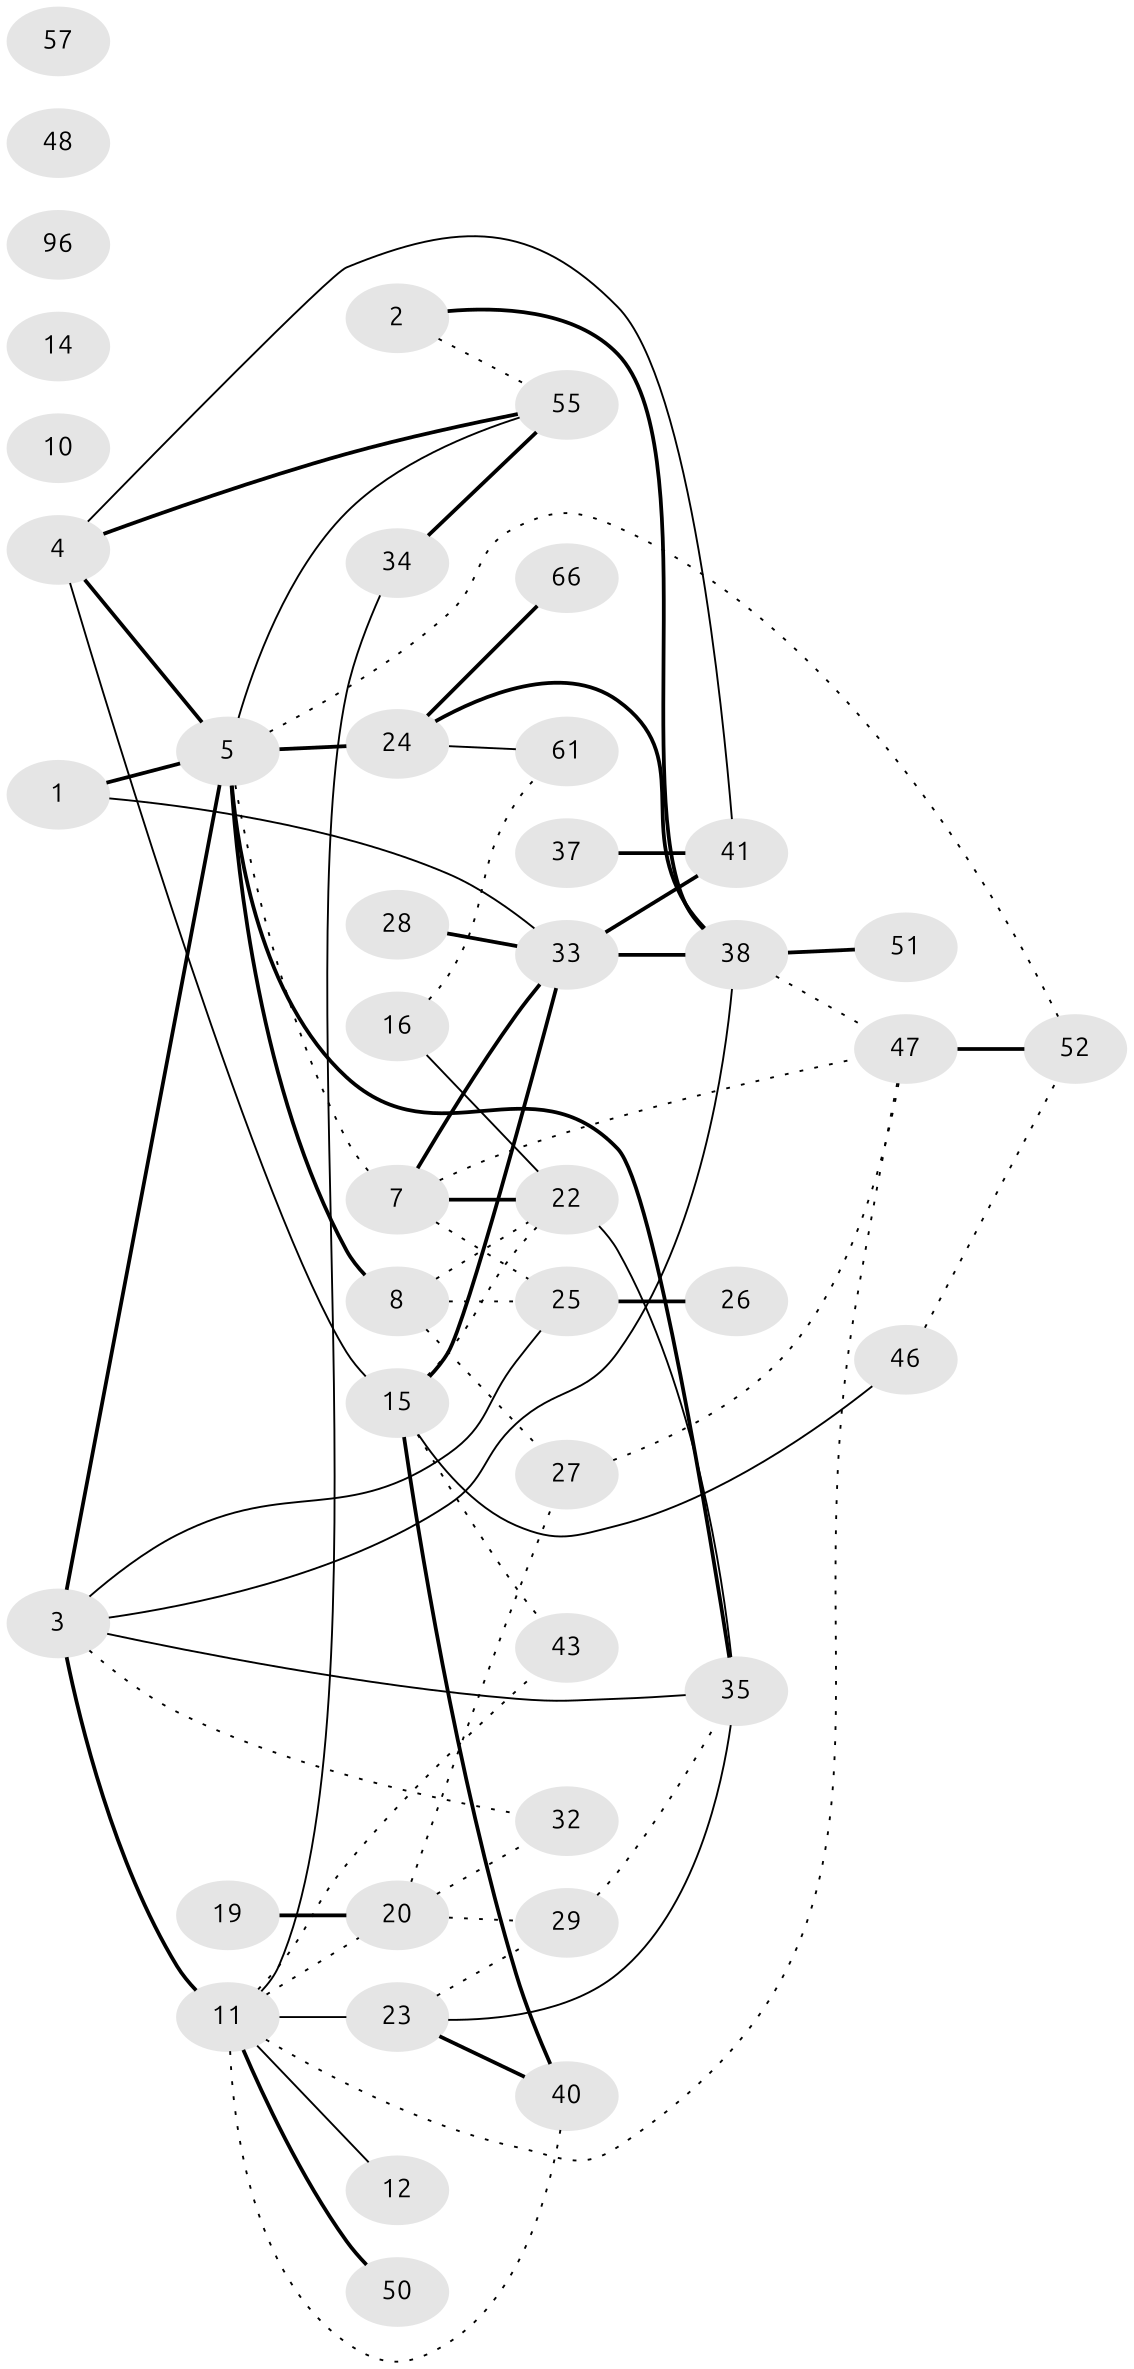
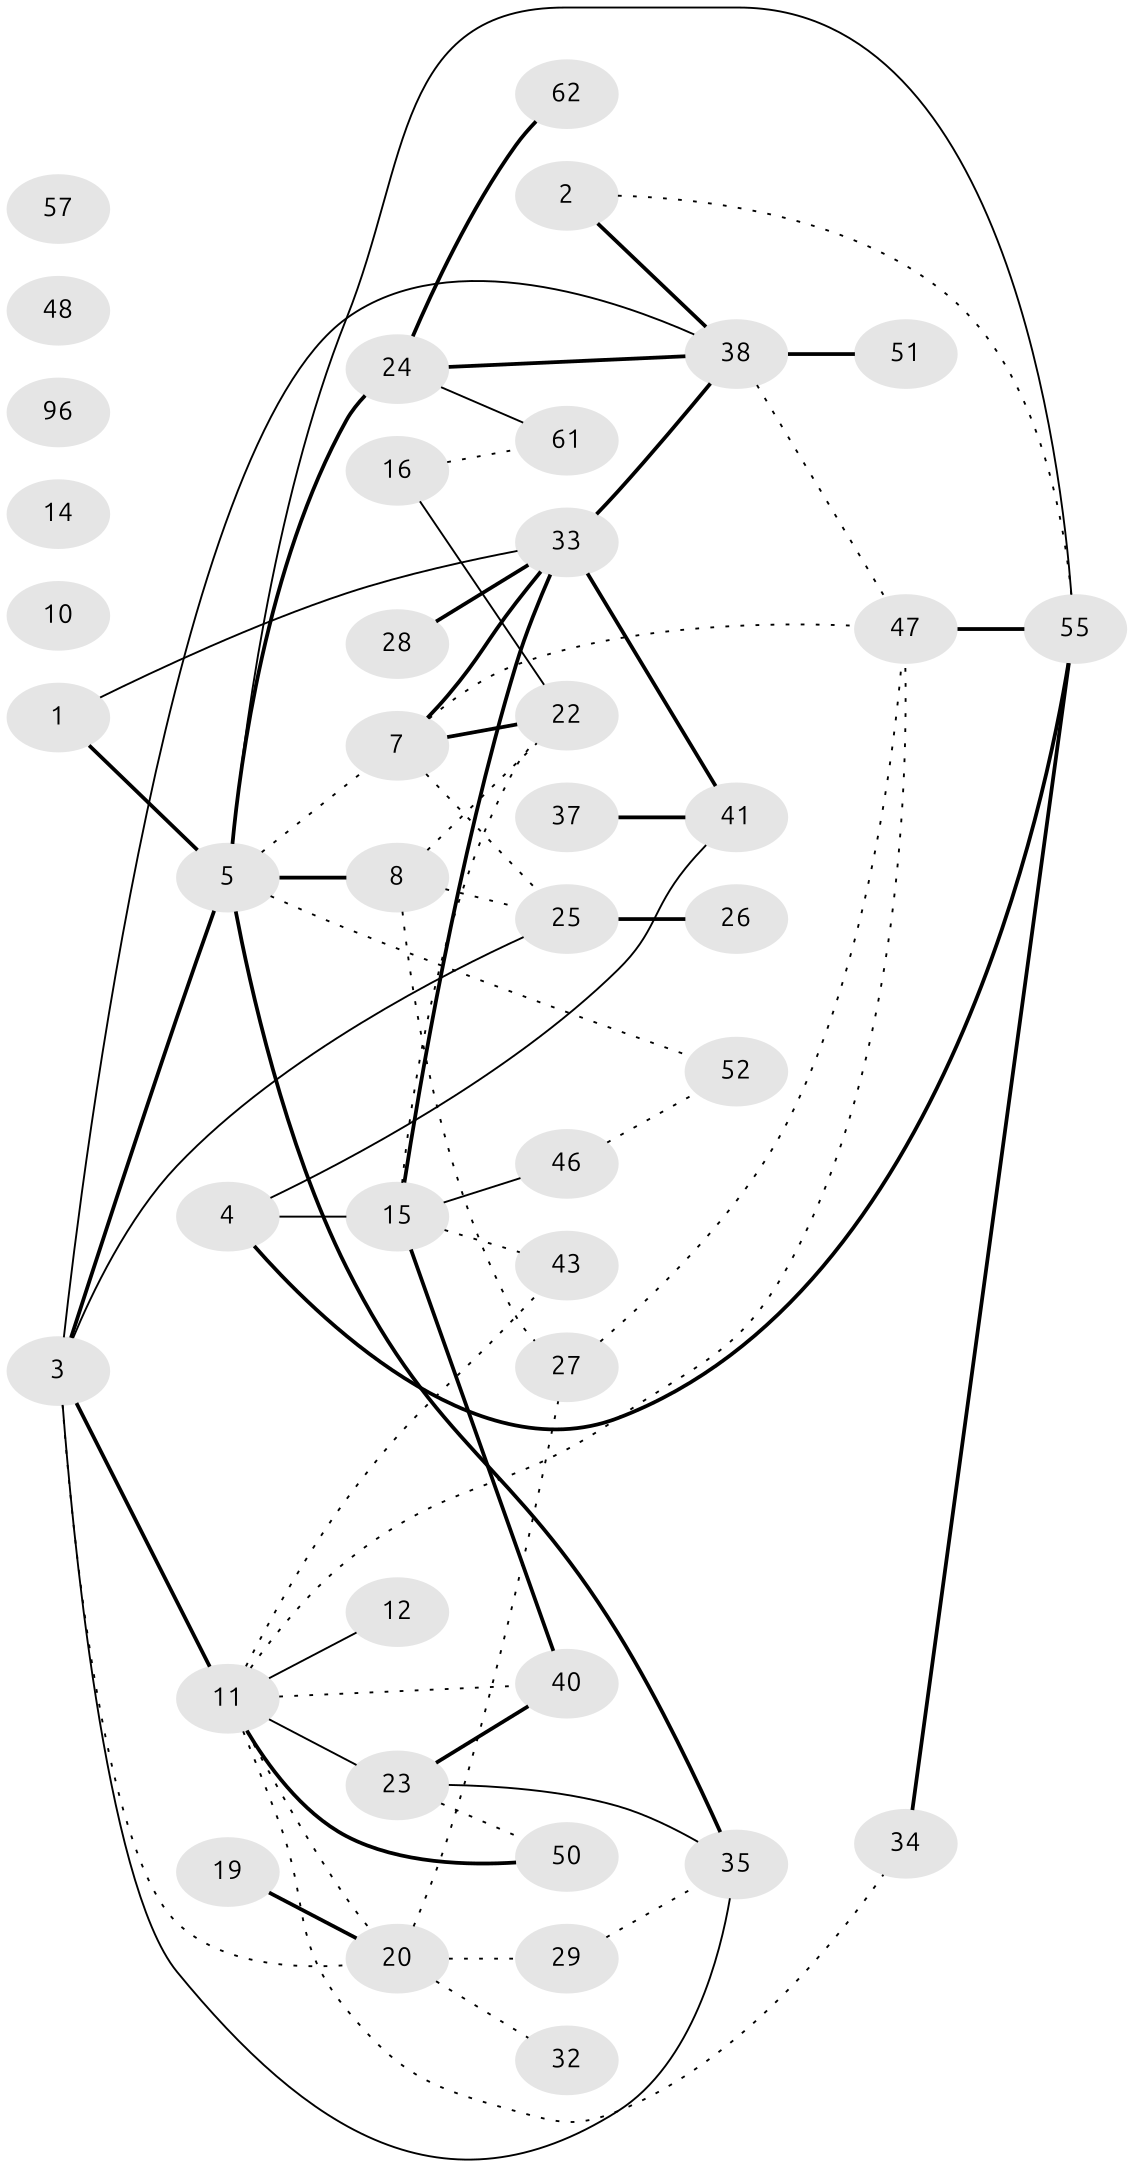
(567, 578) -> (567, 94)
(143, 651) -> none
(991, 1049) -> (991, 629)
(332, 1296) -> (498, 2106)
(661, 1347) -> none
(292, 1758) -> (142, 1862)
(482, 1970) -> (482, 1821)
